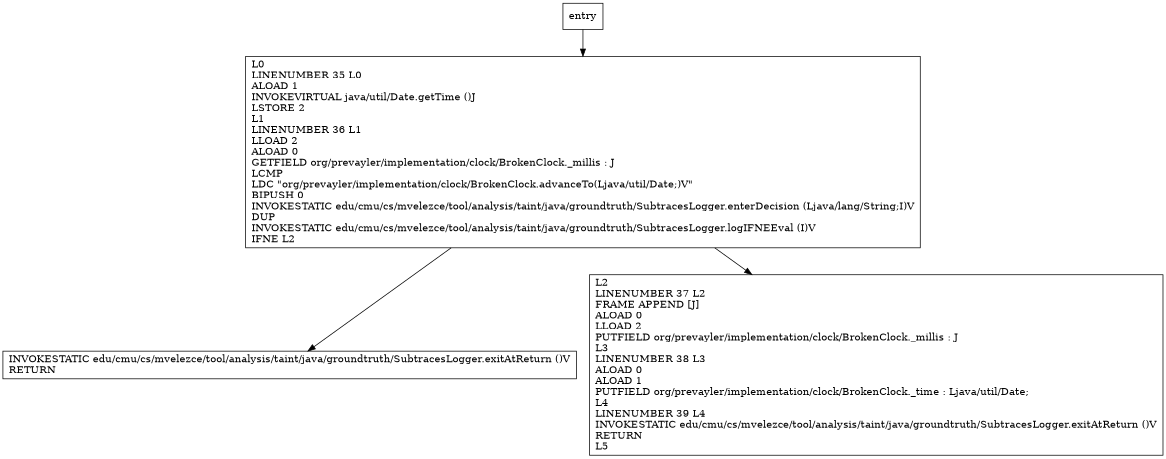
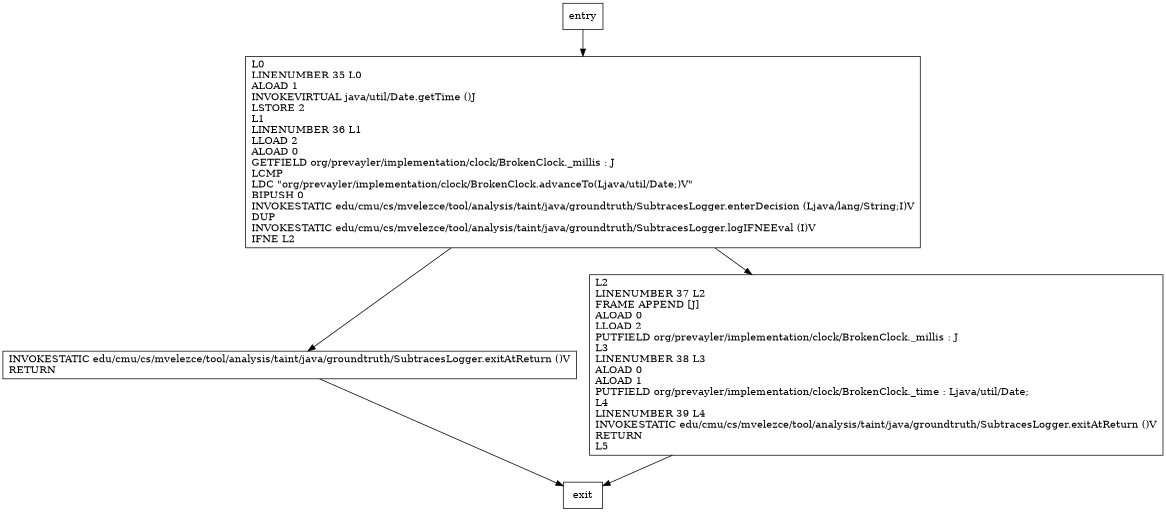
none -> (583, 495)
